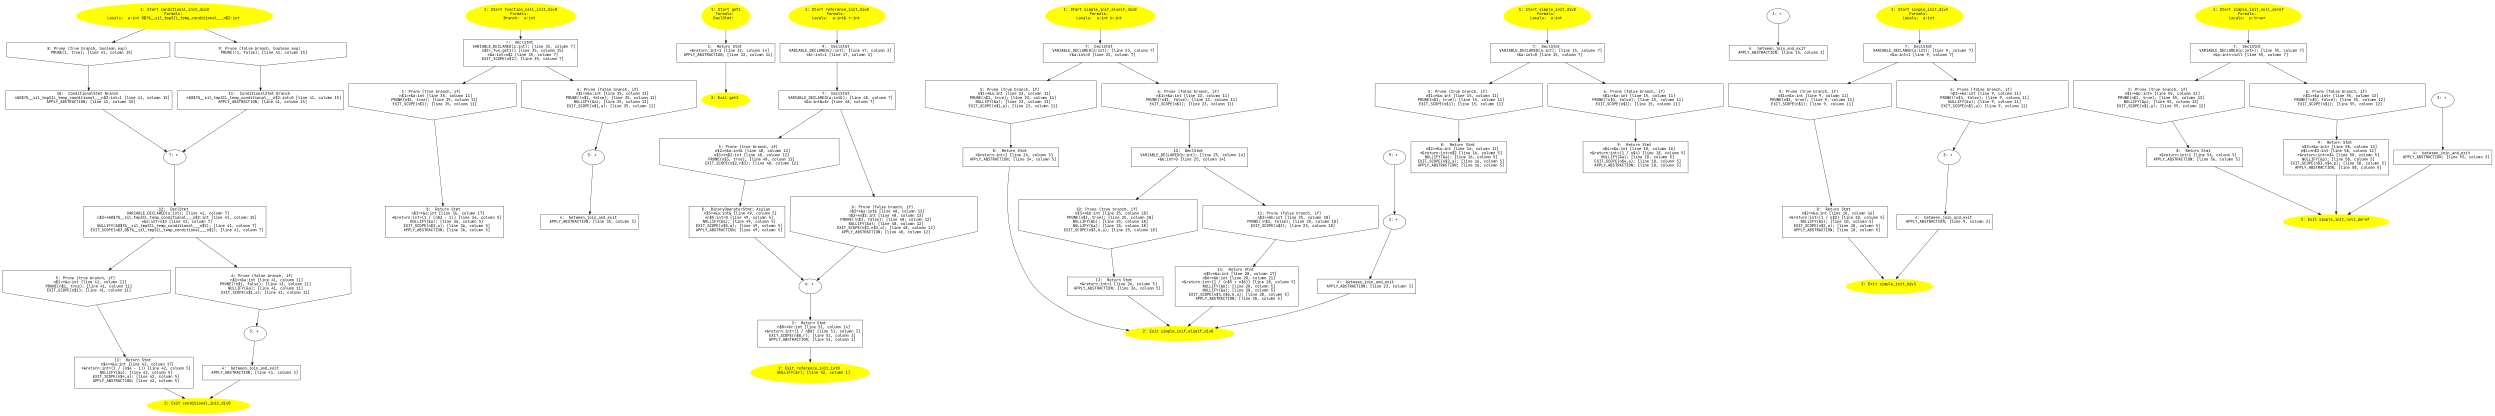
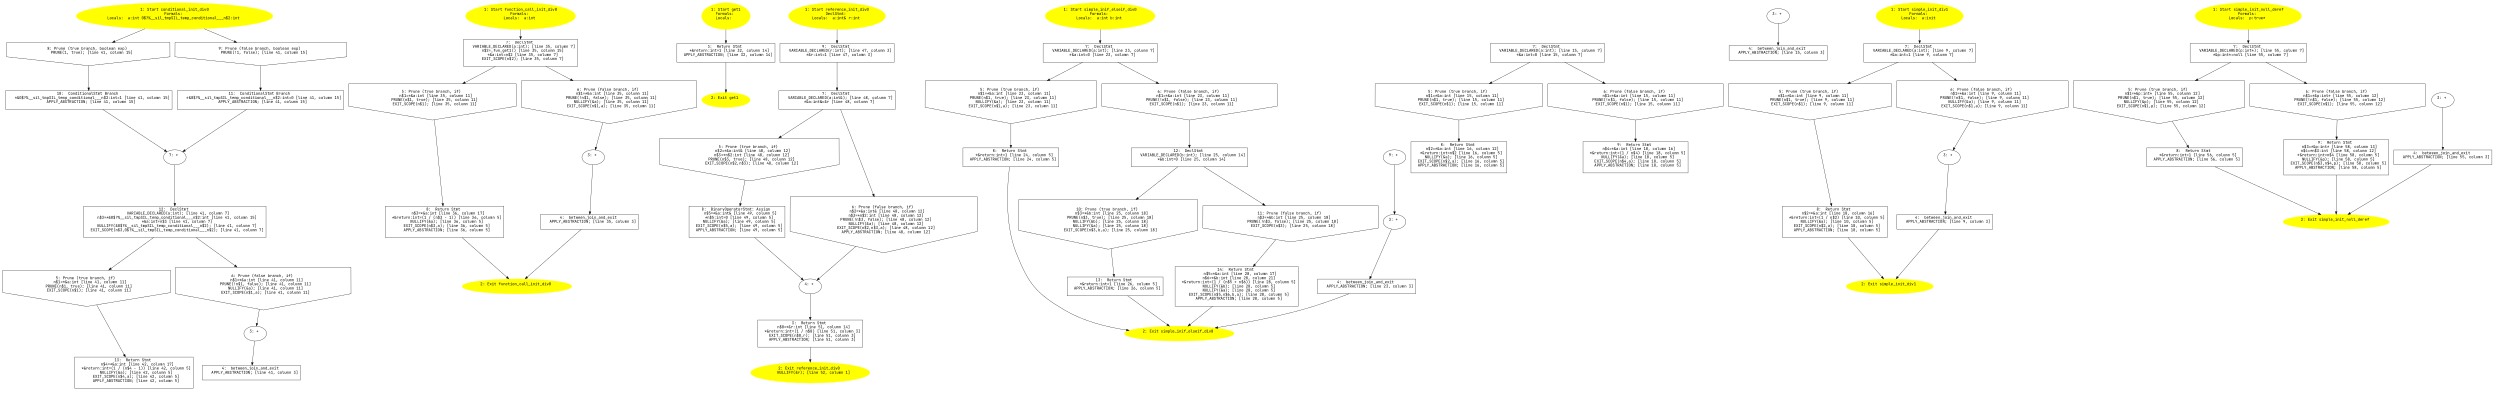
(521, 16) -> (521, 16)
(726, 16) -> (726, 16)
(837, 16) -> (837, 16)
(1547, 16) -> none
(1920, 16) -> (1920, 16)
none -> (517, 286)
(810, 373) -> (810, 373)
(199, 406) -> none
